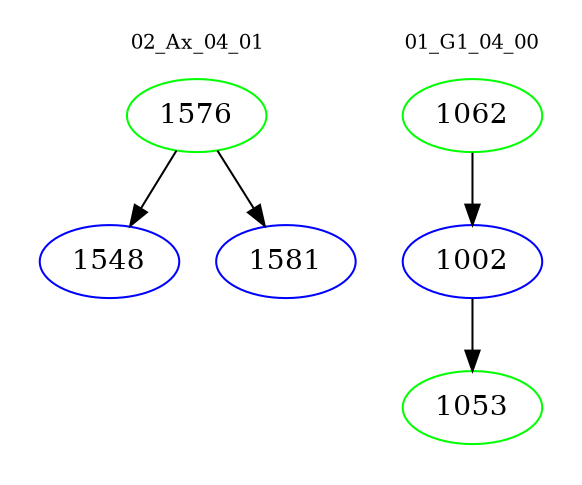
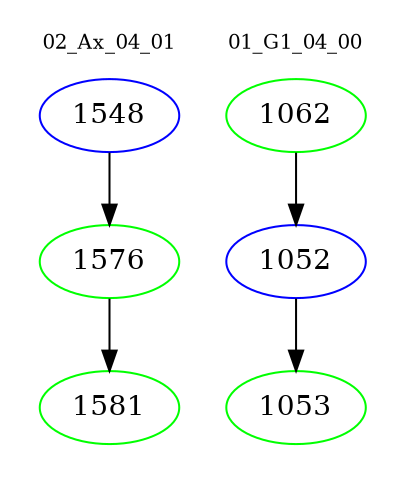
(159, 179) -> (110, 179)
(286, 262) -> (110, 408)
(472, 262) -> (296, 262)
